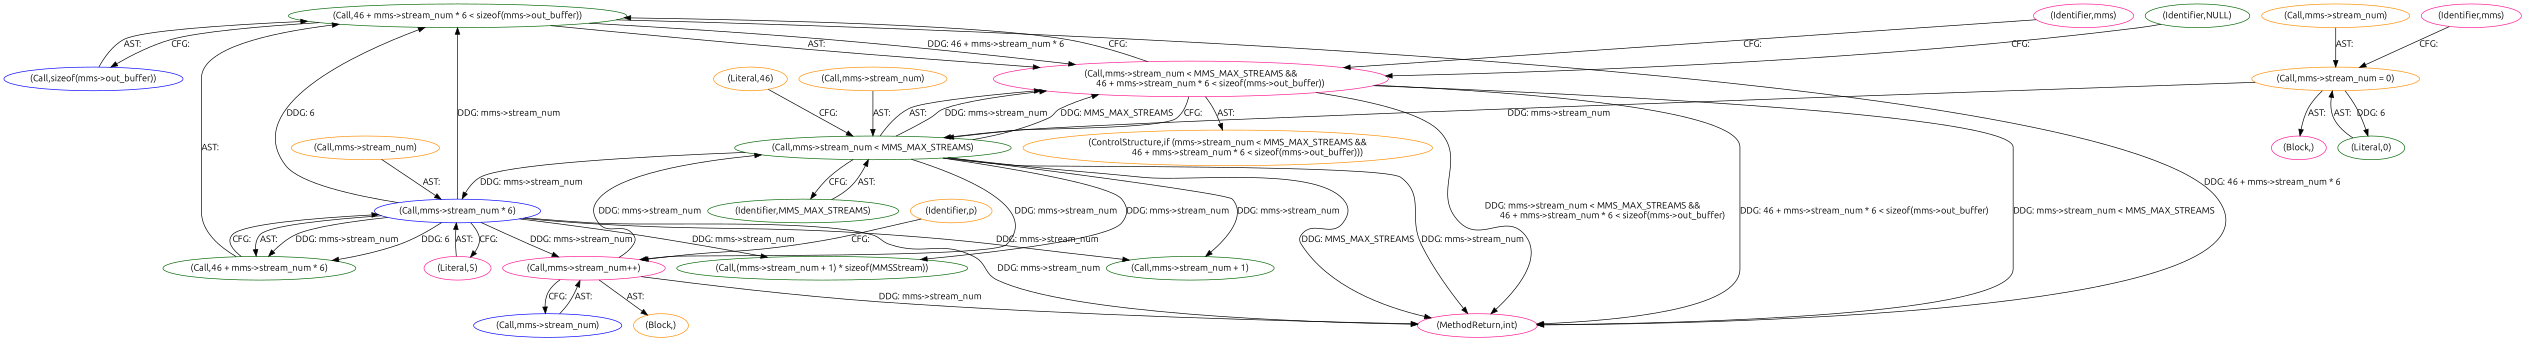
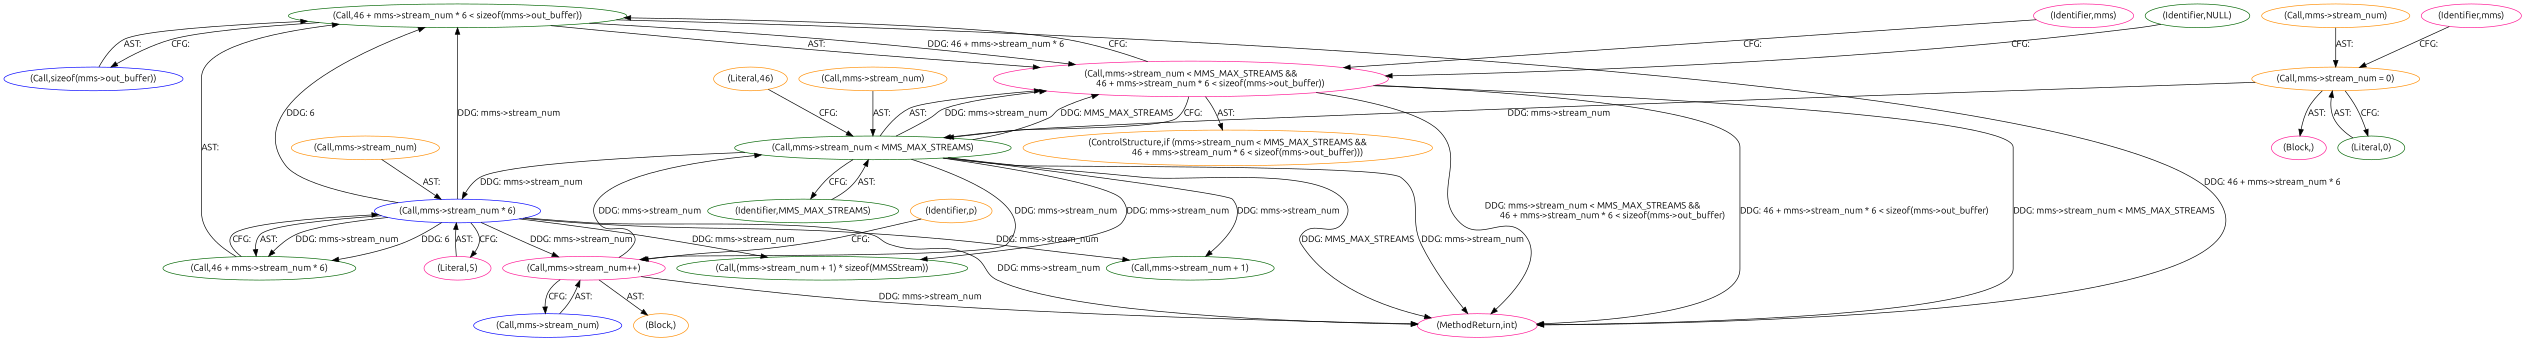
(2371, 113) -> (2371, 113)
